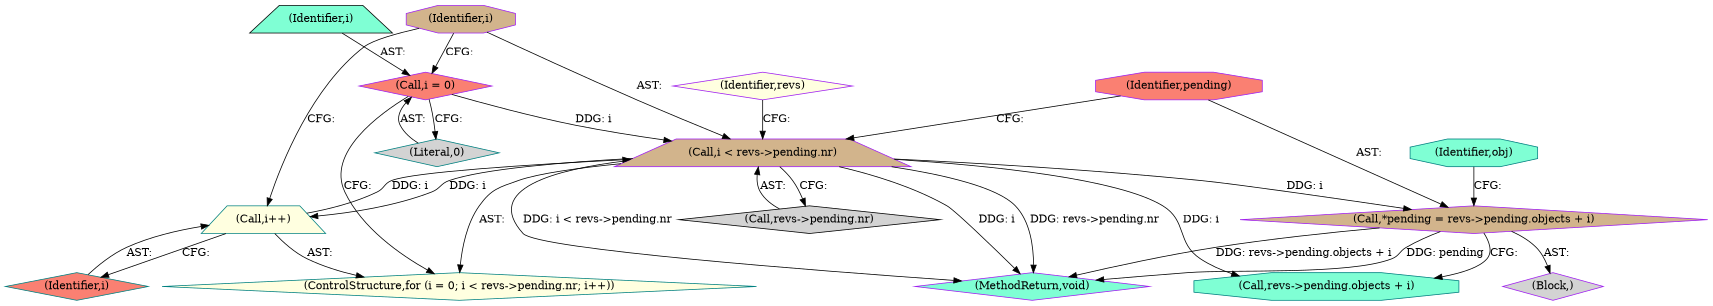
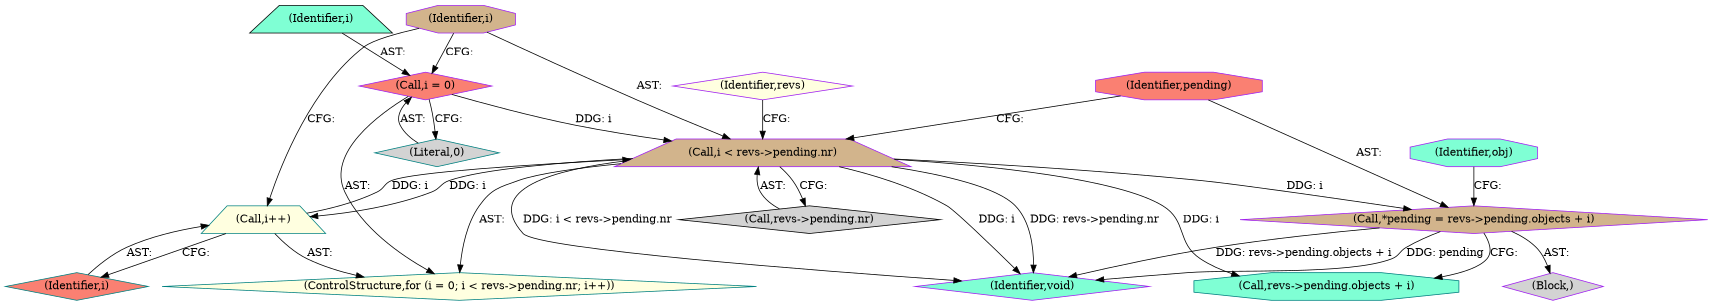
(1474, 153) -> (1474, 153)
(359, 186) -> (359, 186)
(1032, 286) -> (1032, 286)
